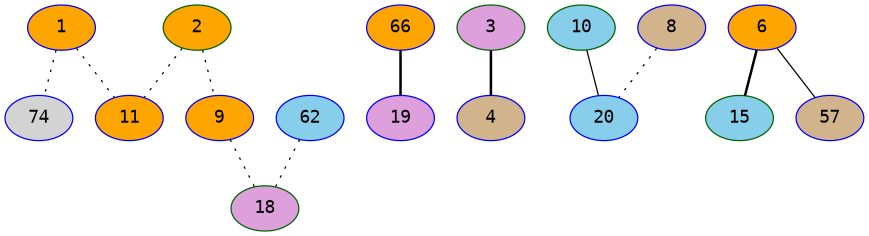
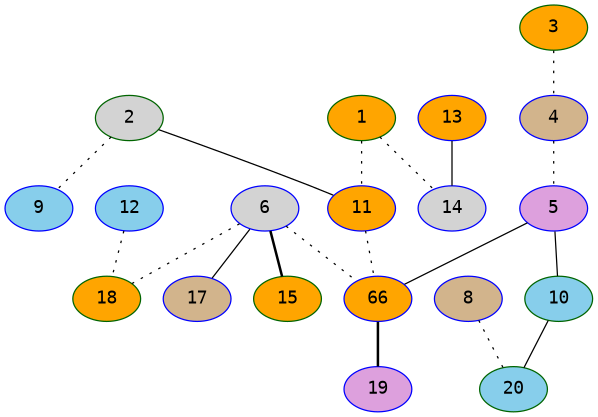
(62, 28) -> (362, 118)
(197, 28) -> (129, 118)
(491, 28) -> (554, 28)
(762, 28) -> (265, 208)
(163, 73) -> (246, 162)
(491, 73) -> (554, 73)
(39, 118) -> (452, 208)
(220, 118) -> (39, 208)
(310, 118) -> (129, 208)
none -> (452, 118)
(604, 118) -> (514, 389)
(740, 118) -> (288, 299)
(830, 118) -> (197, 299)
(242, 163) -> (186, 254)
(265, 208) -> (107, 299)
none -> (554, 208)
none -> (370, 253)
none -> (321, 254)
